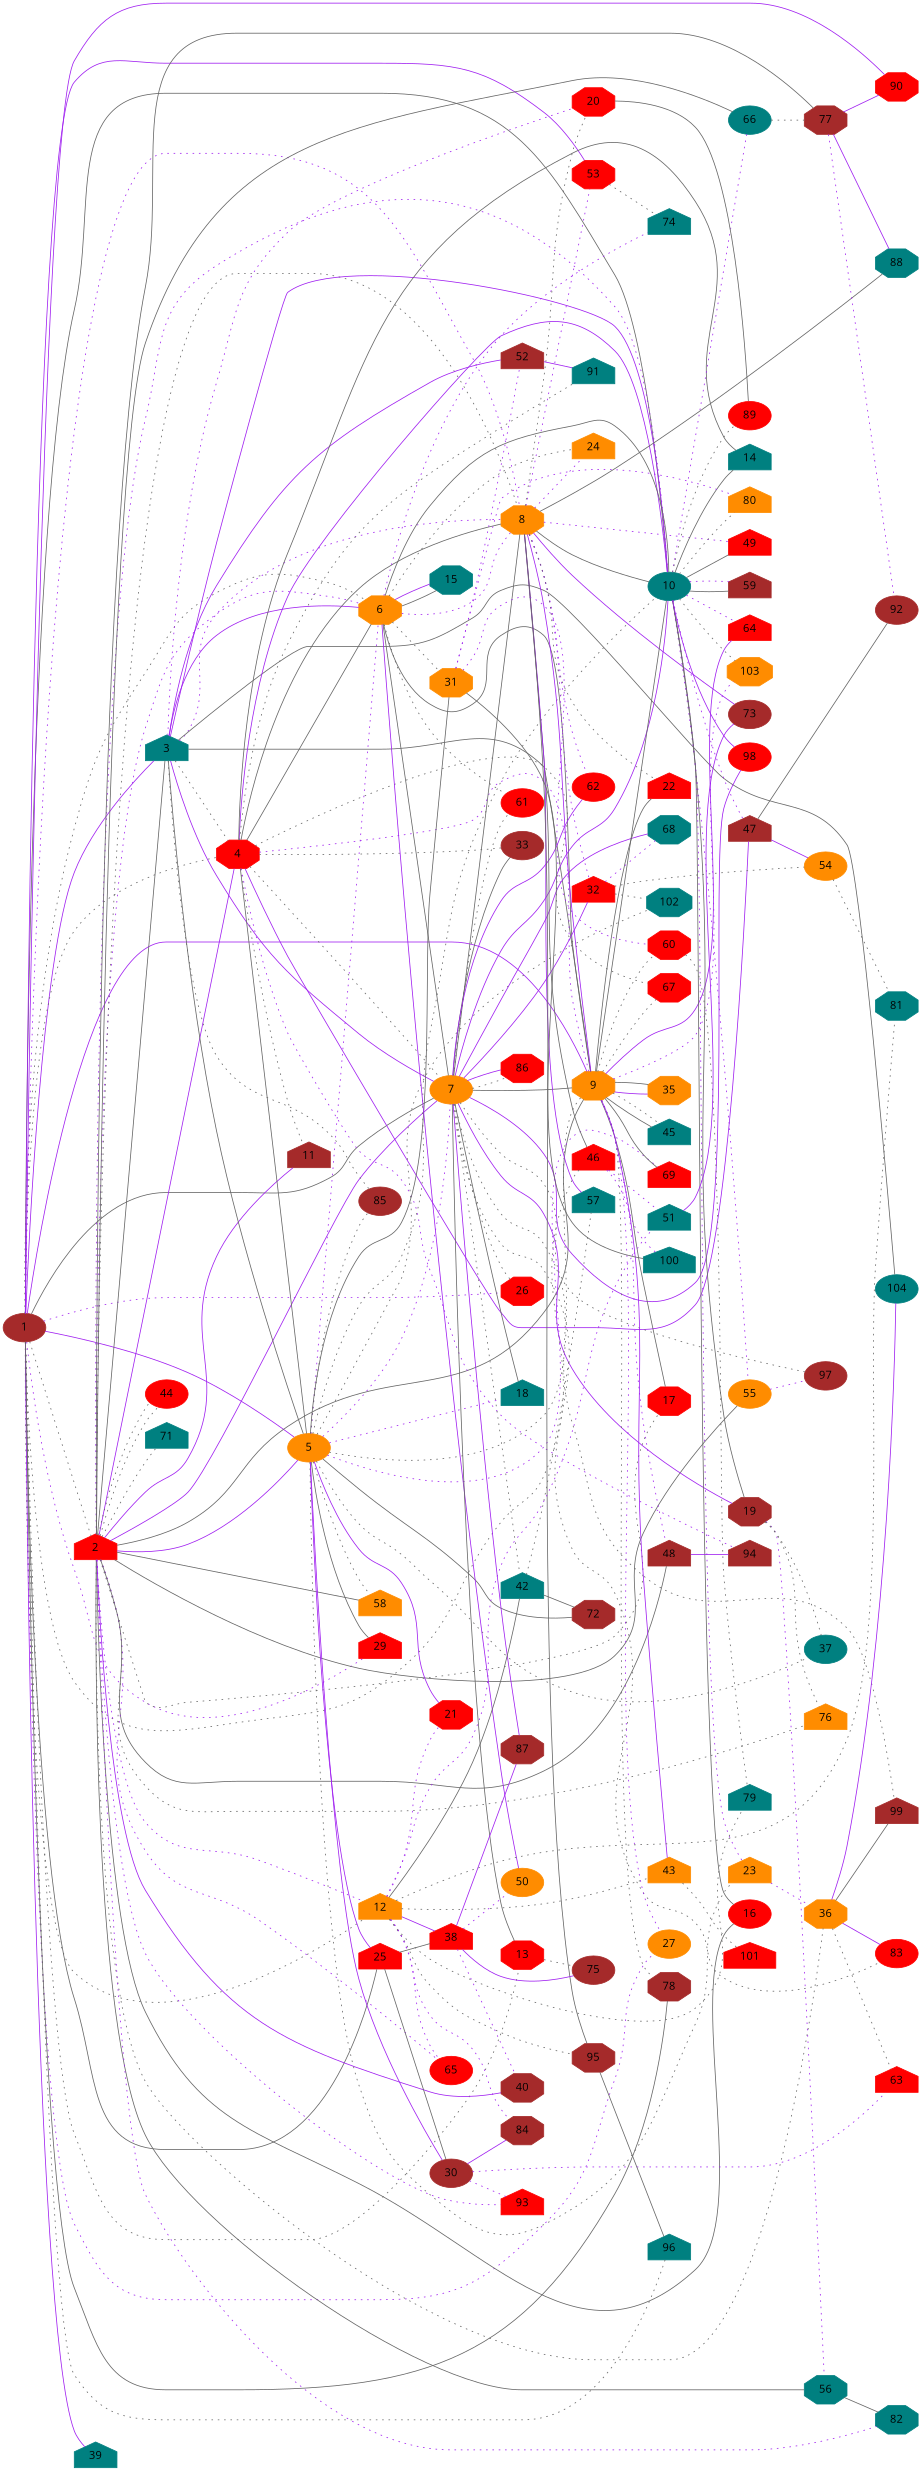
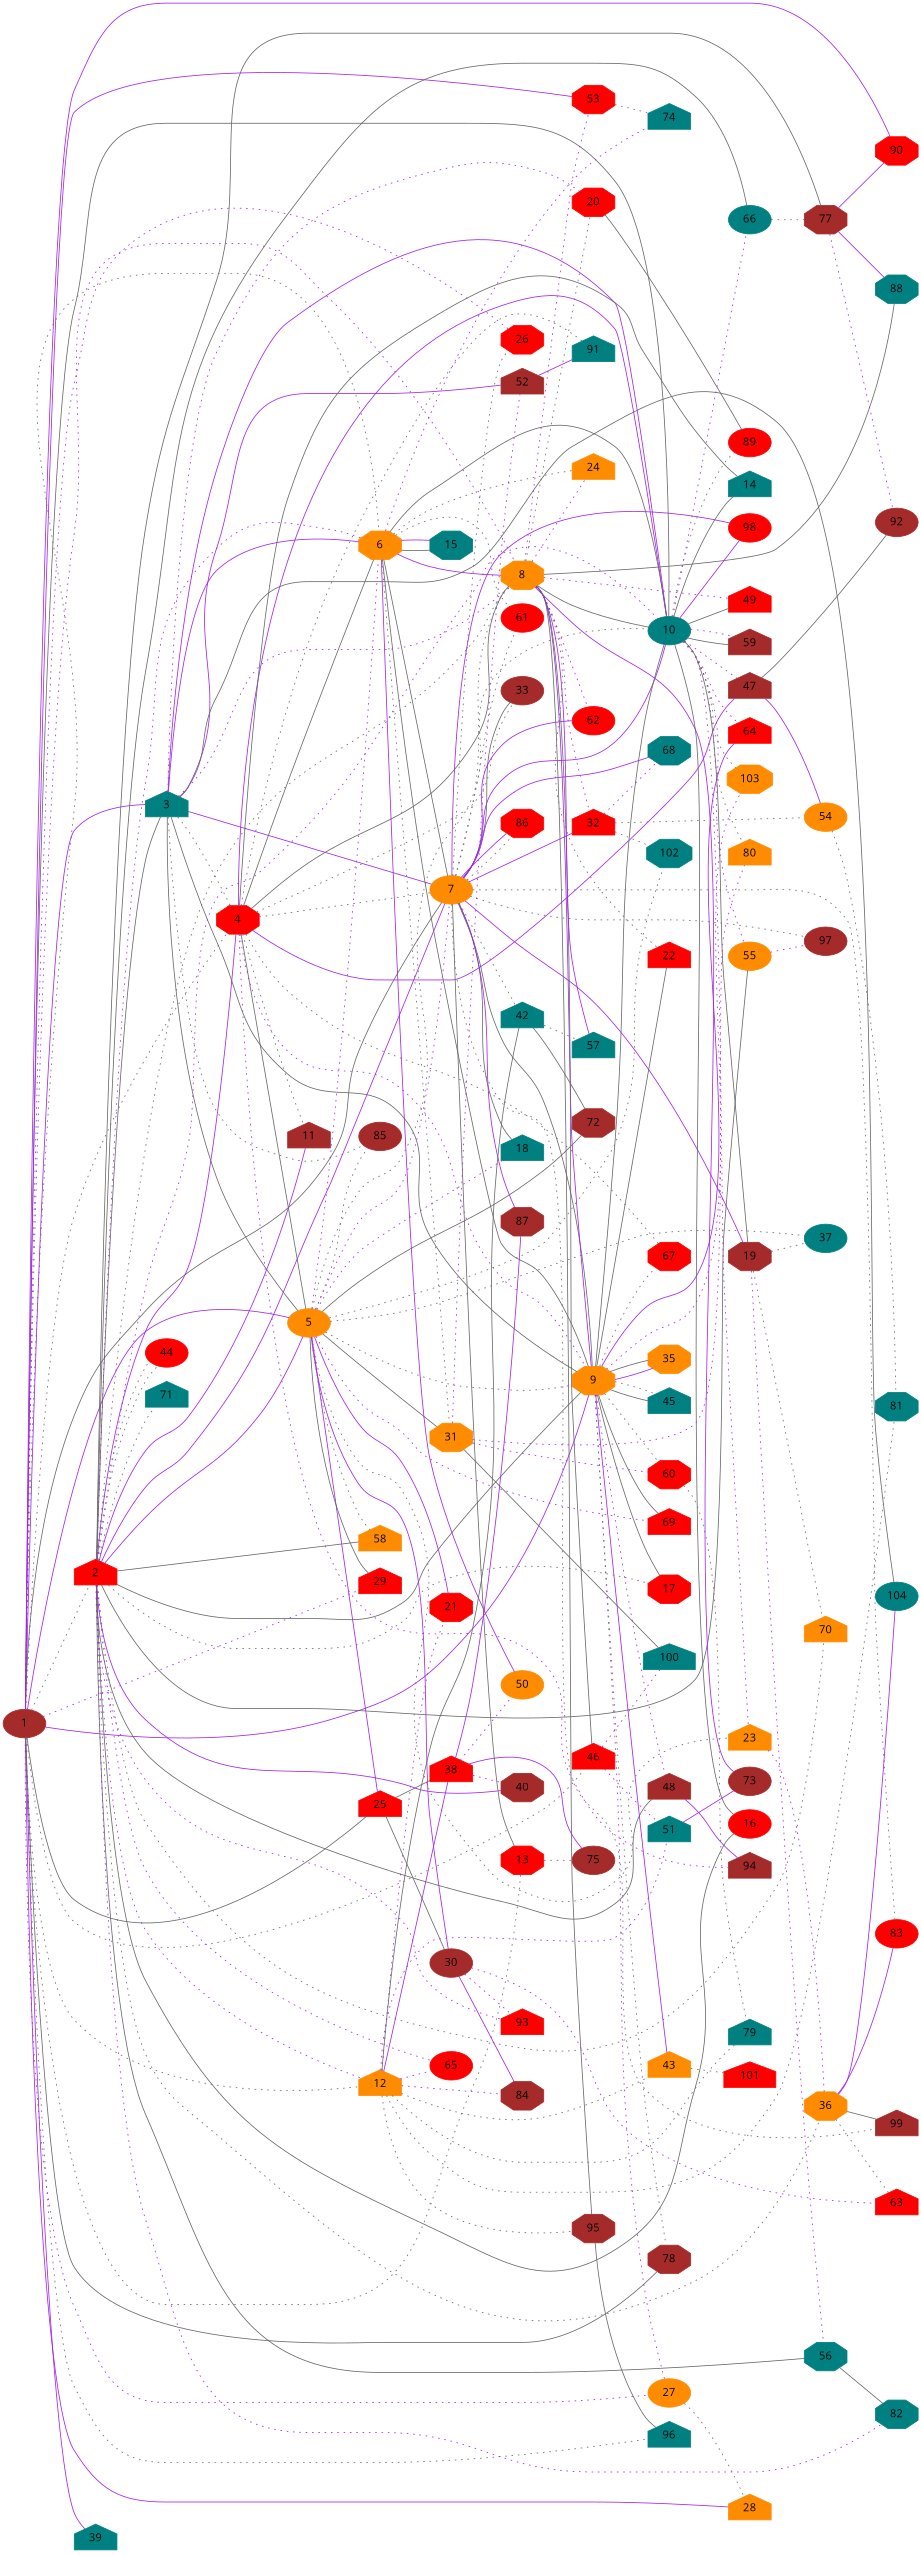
(481, 594) -> (448, 570)
(484, 832) -> (478, 692)
(826, 1718) -> (826, 1630)
none -> (750, 2508)
